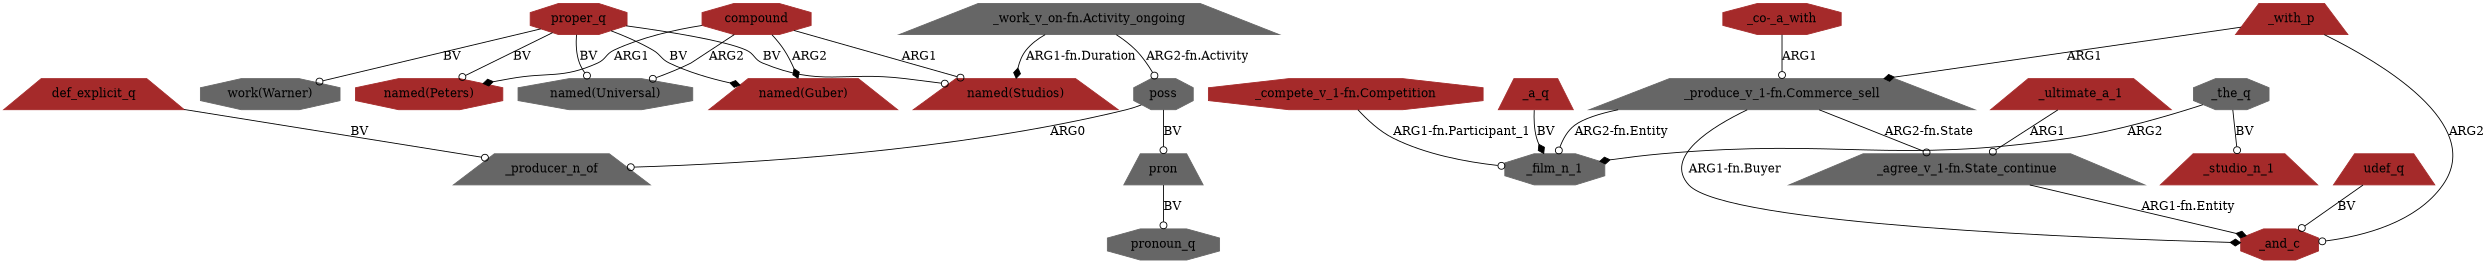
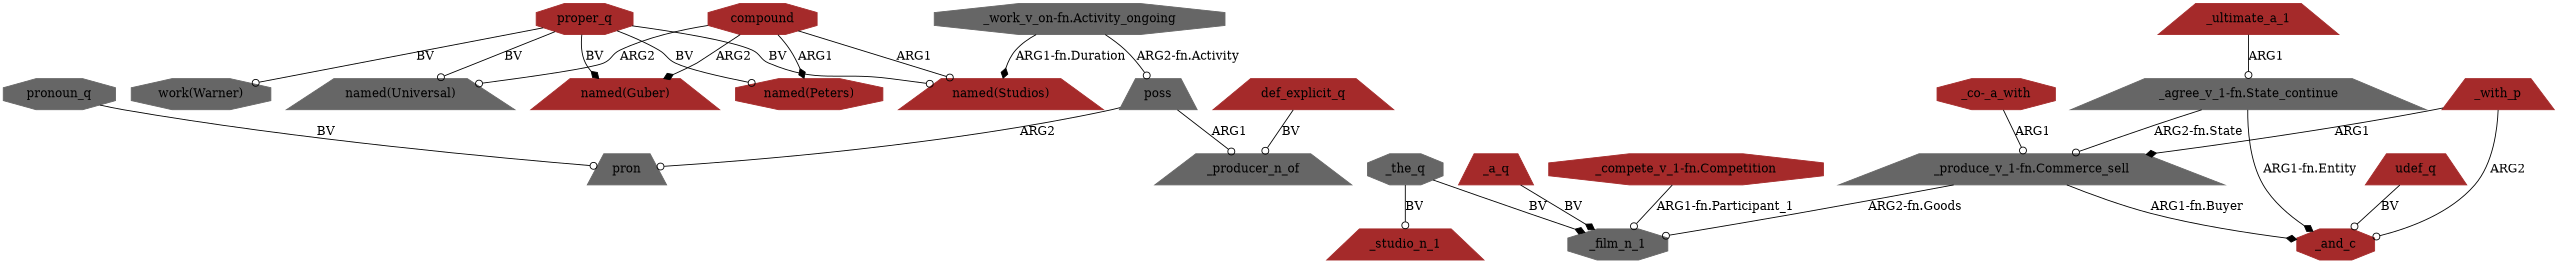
(1089, 19) -> (1080, 19)
(605, 94) -> (401, 94)
(1163, 94) -> (1158, 94)
(1871, 130) -> (2140, 130)
(1068, 132) -> (1229, 132)
(1173, 132) -> (1038, 132)
(1622, 132) -> (1915, 207)
(2145, 132) -> (1538, 207)
(1163, 203) -> (344, 141)
